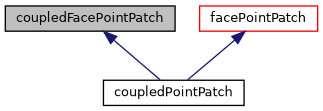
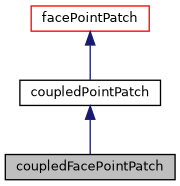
(137, 60) -> (90, 137)
